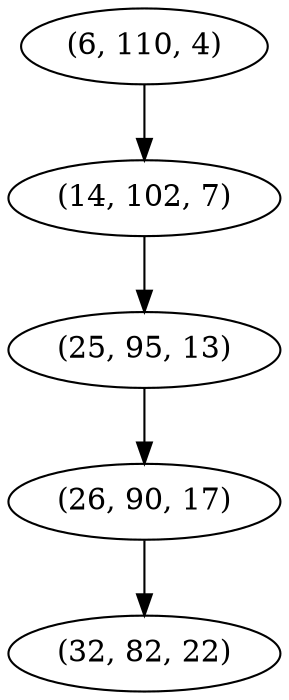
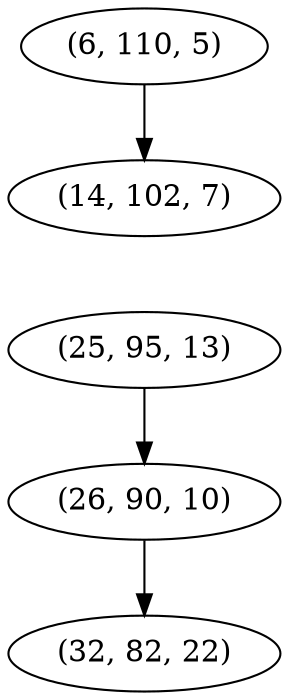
(144, 46) -> (144, 46)
(144, 264) -> none
(144, 502) -> (144, 502)
